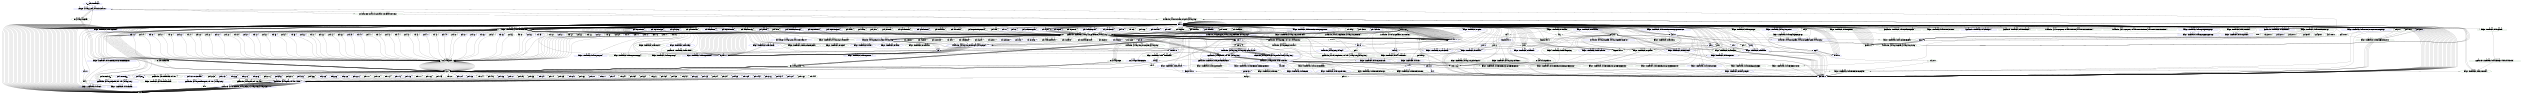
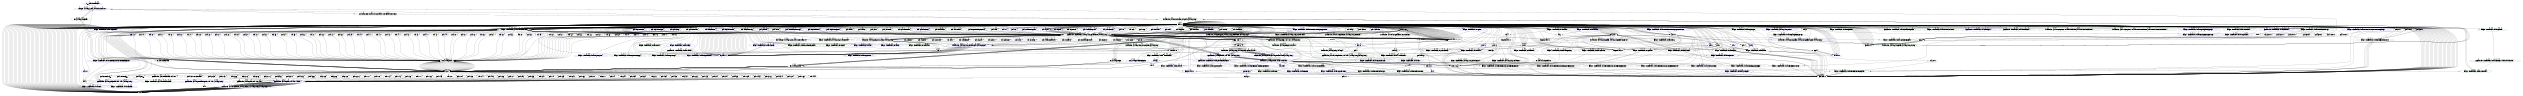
none -> (1491, 51)
